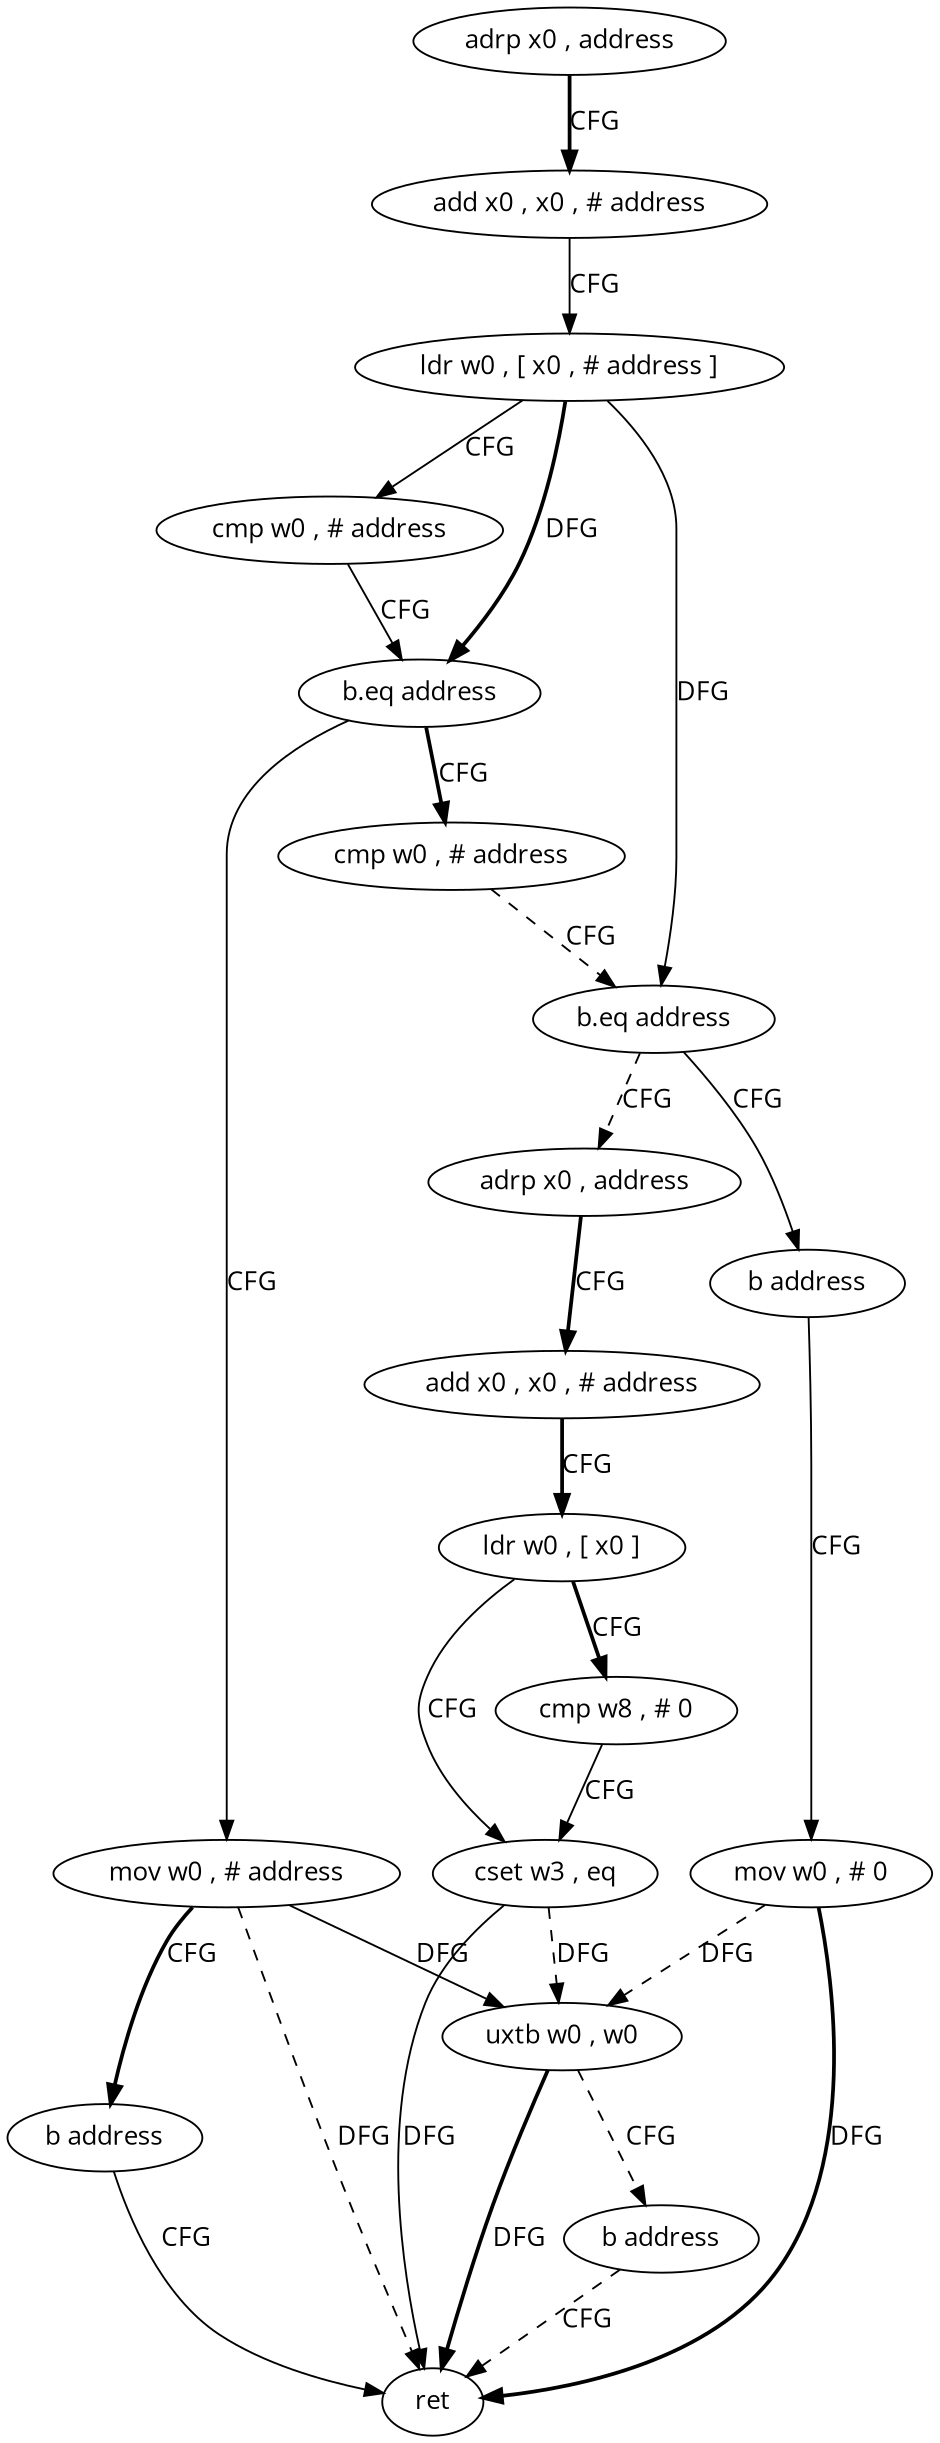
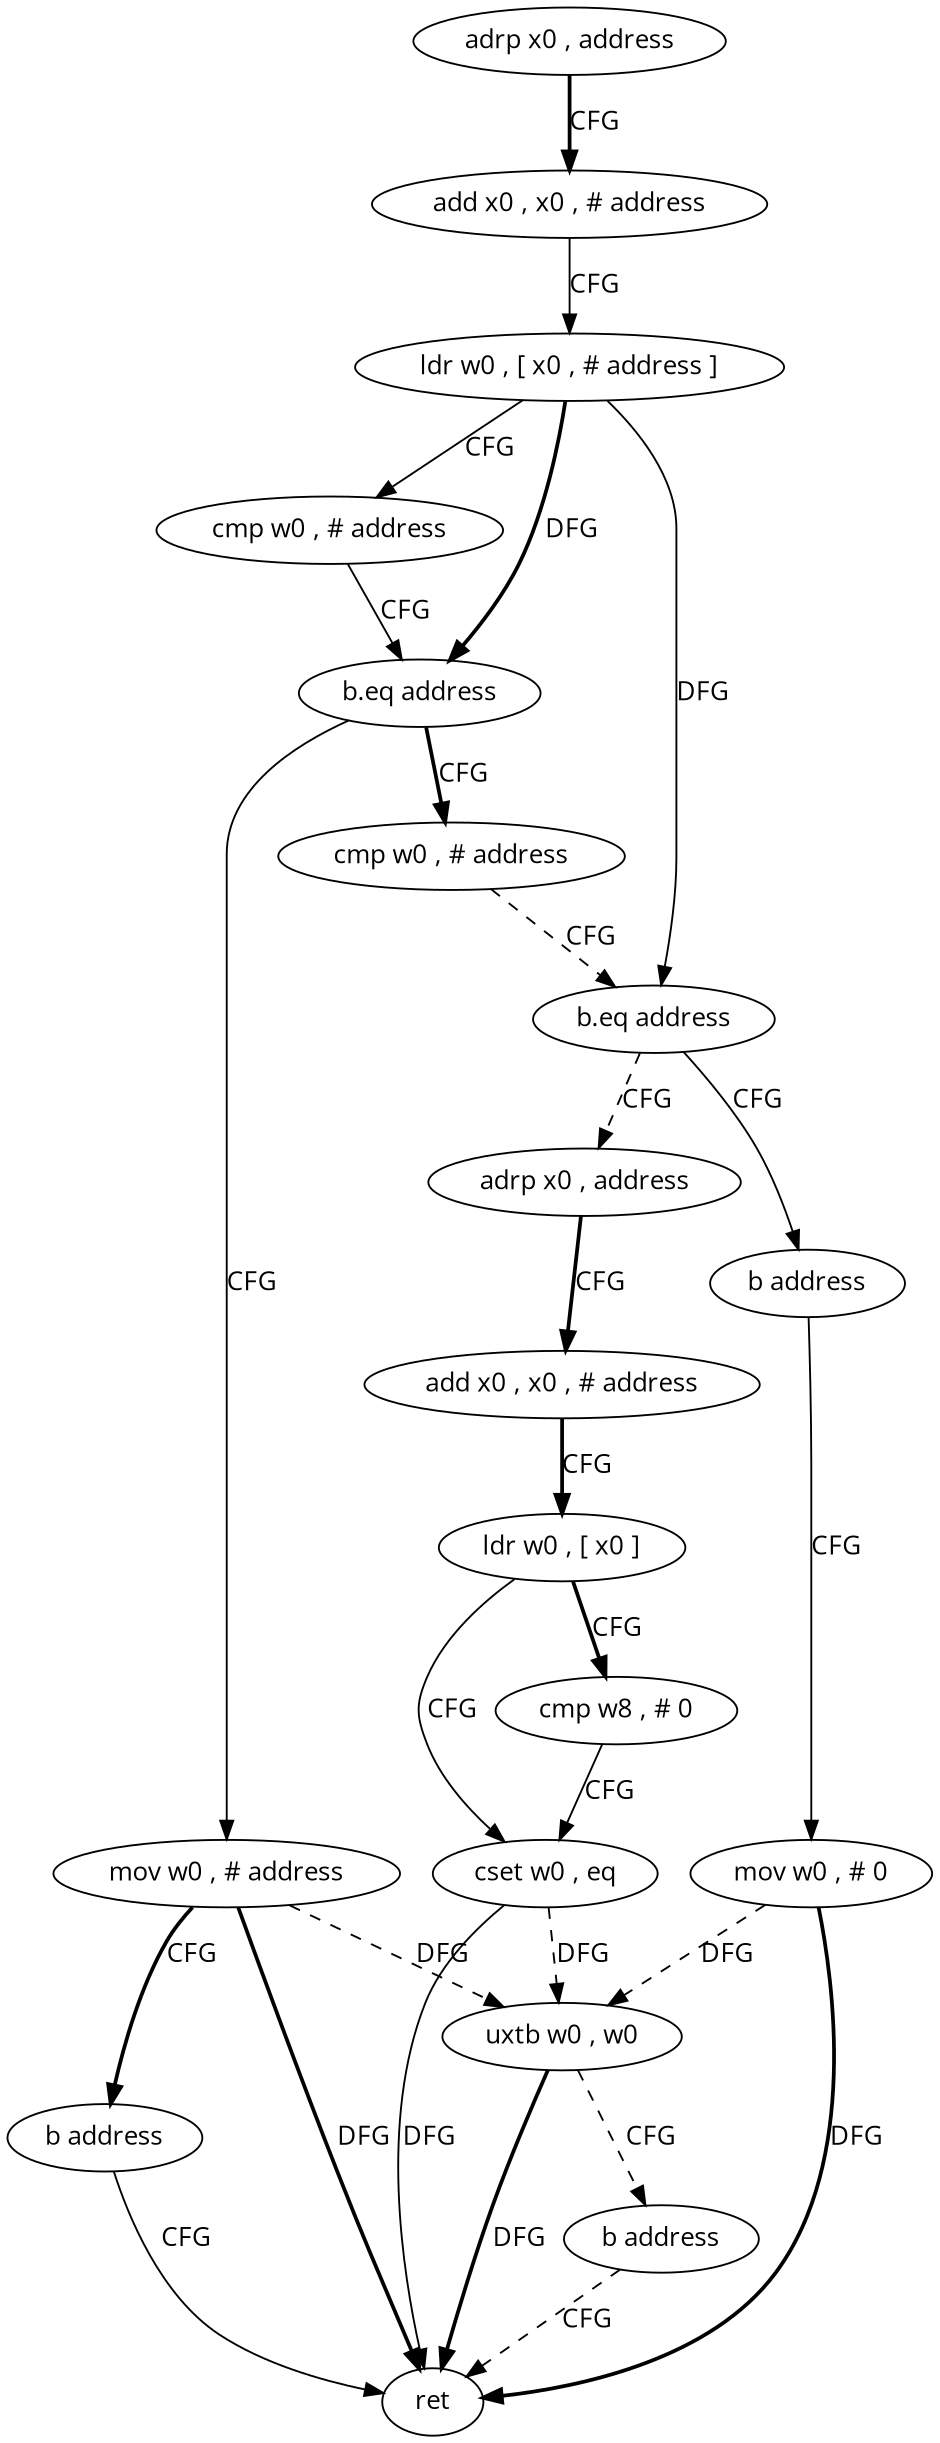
(545, 1874) -> (545, 1874)
(388, 1952) -> (388, 1952)
(321, 2131) -> (321, 2131)
